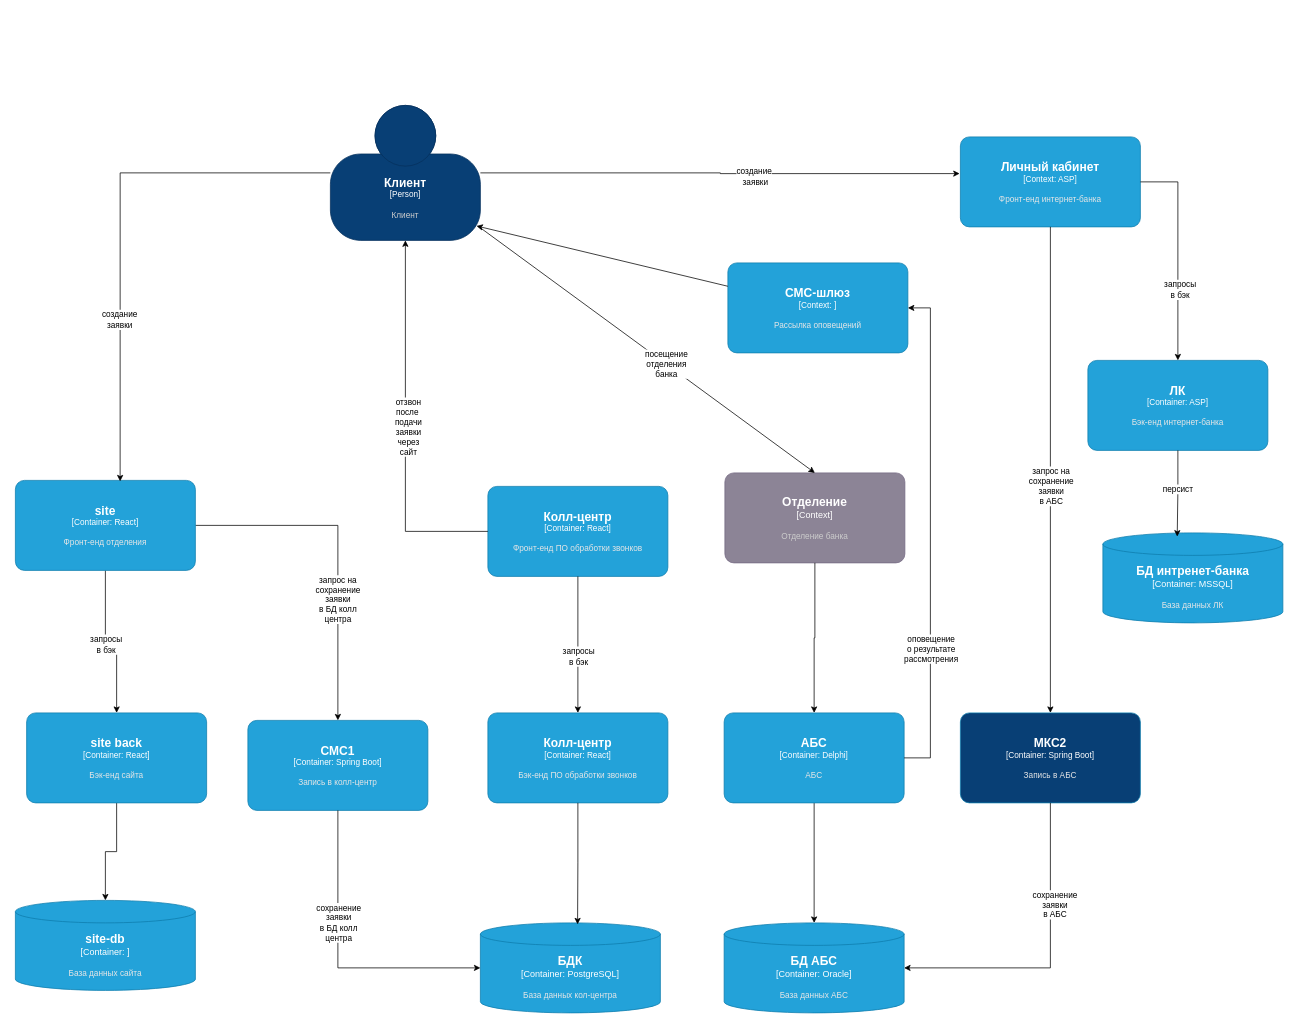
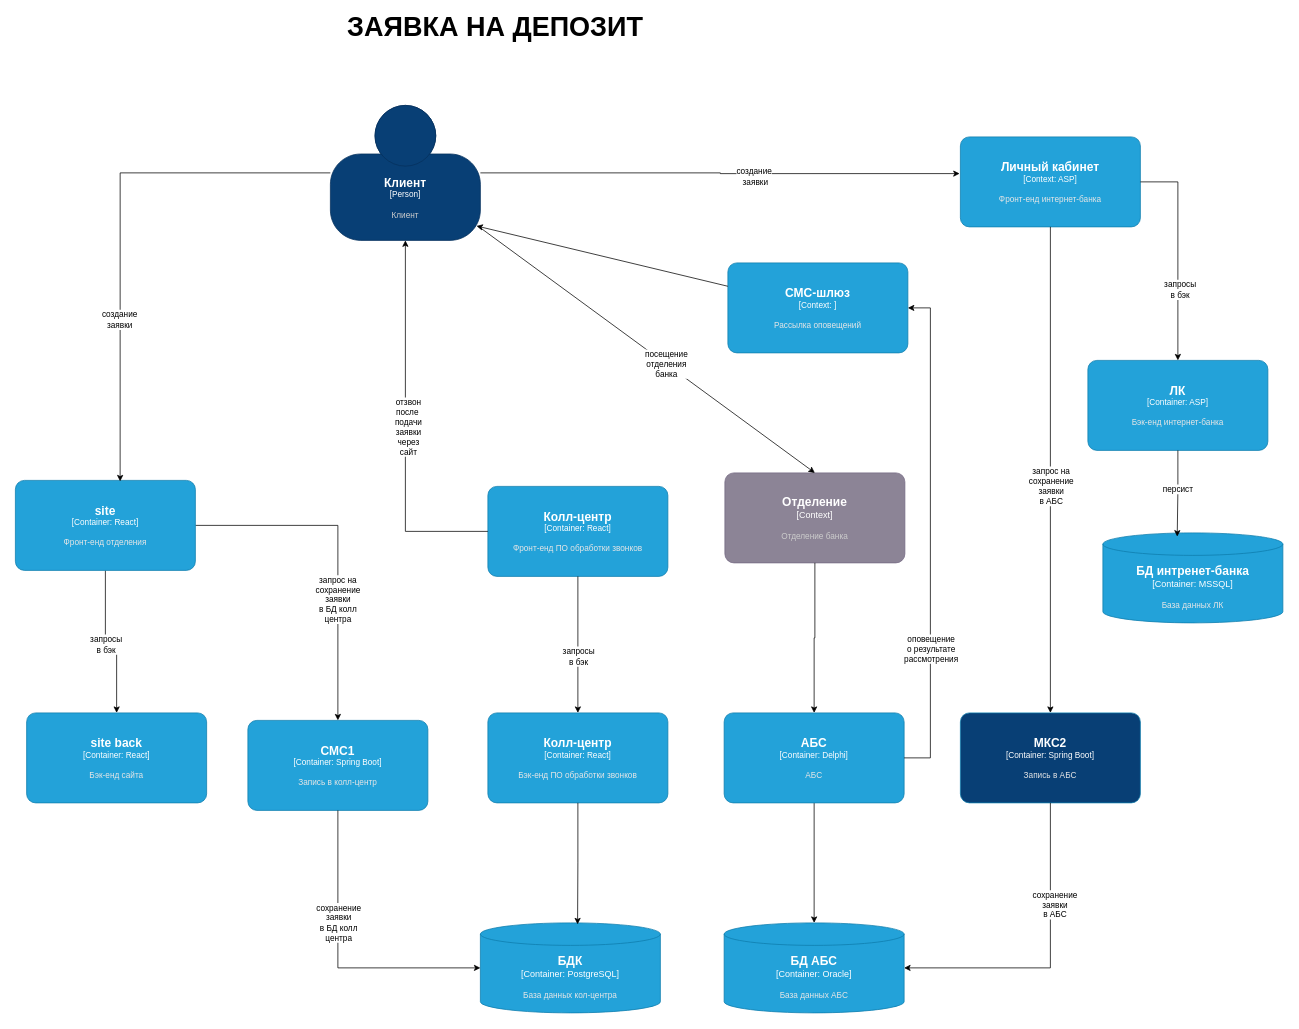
none -> (495, 27)
(114, 852) -> none
(105, 945) -> none
